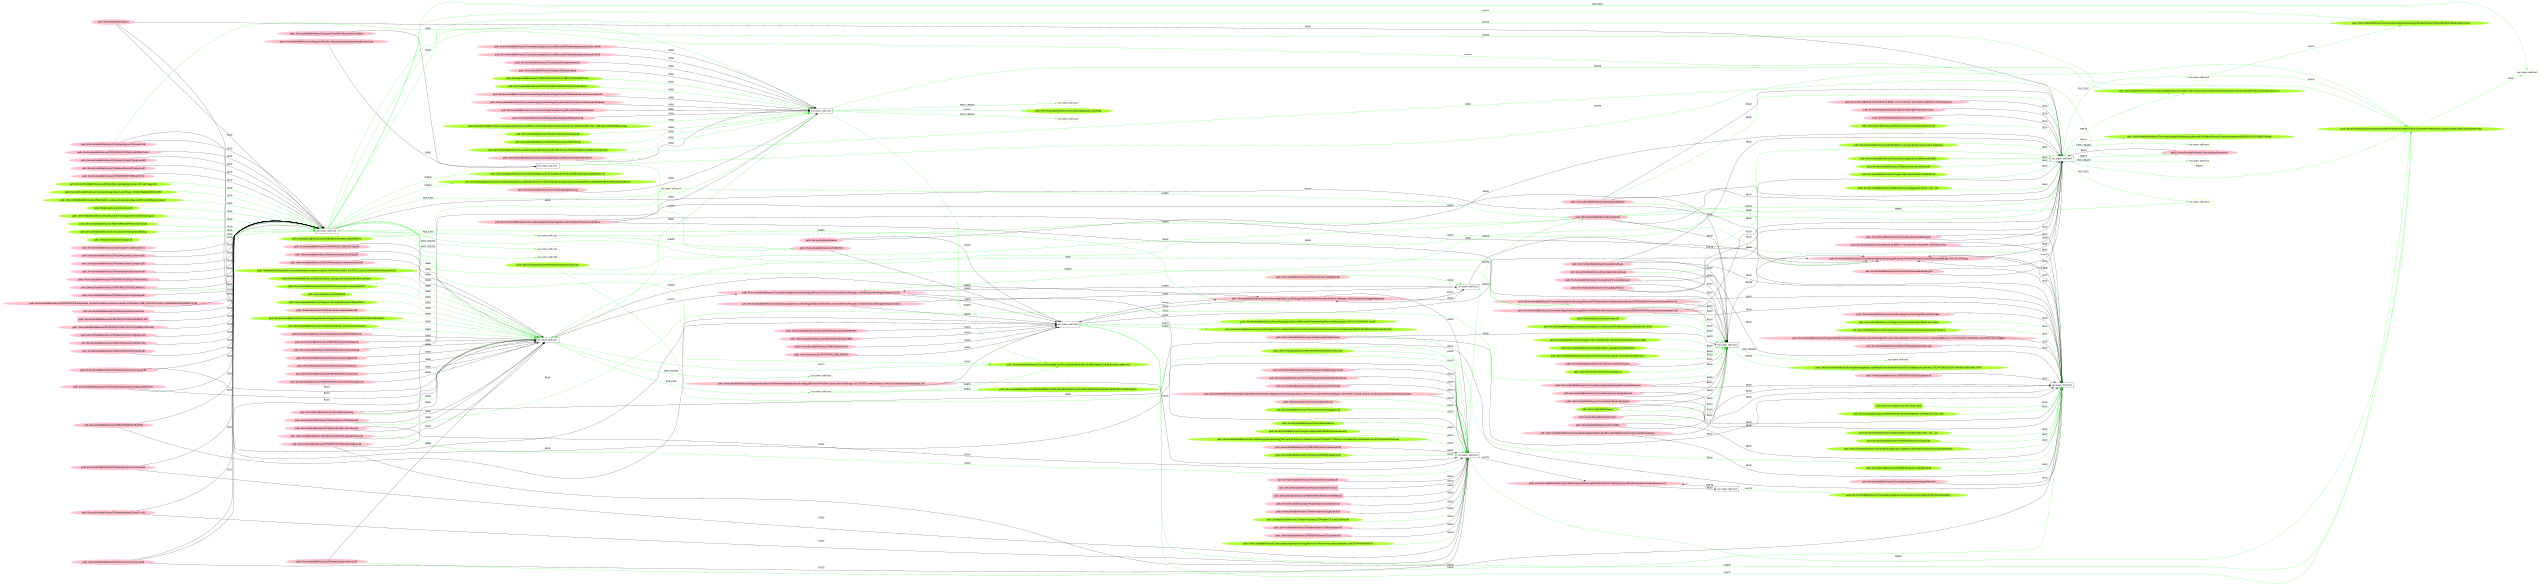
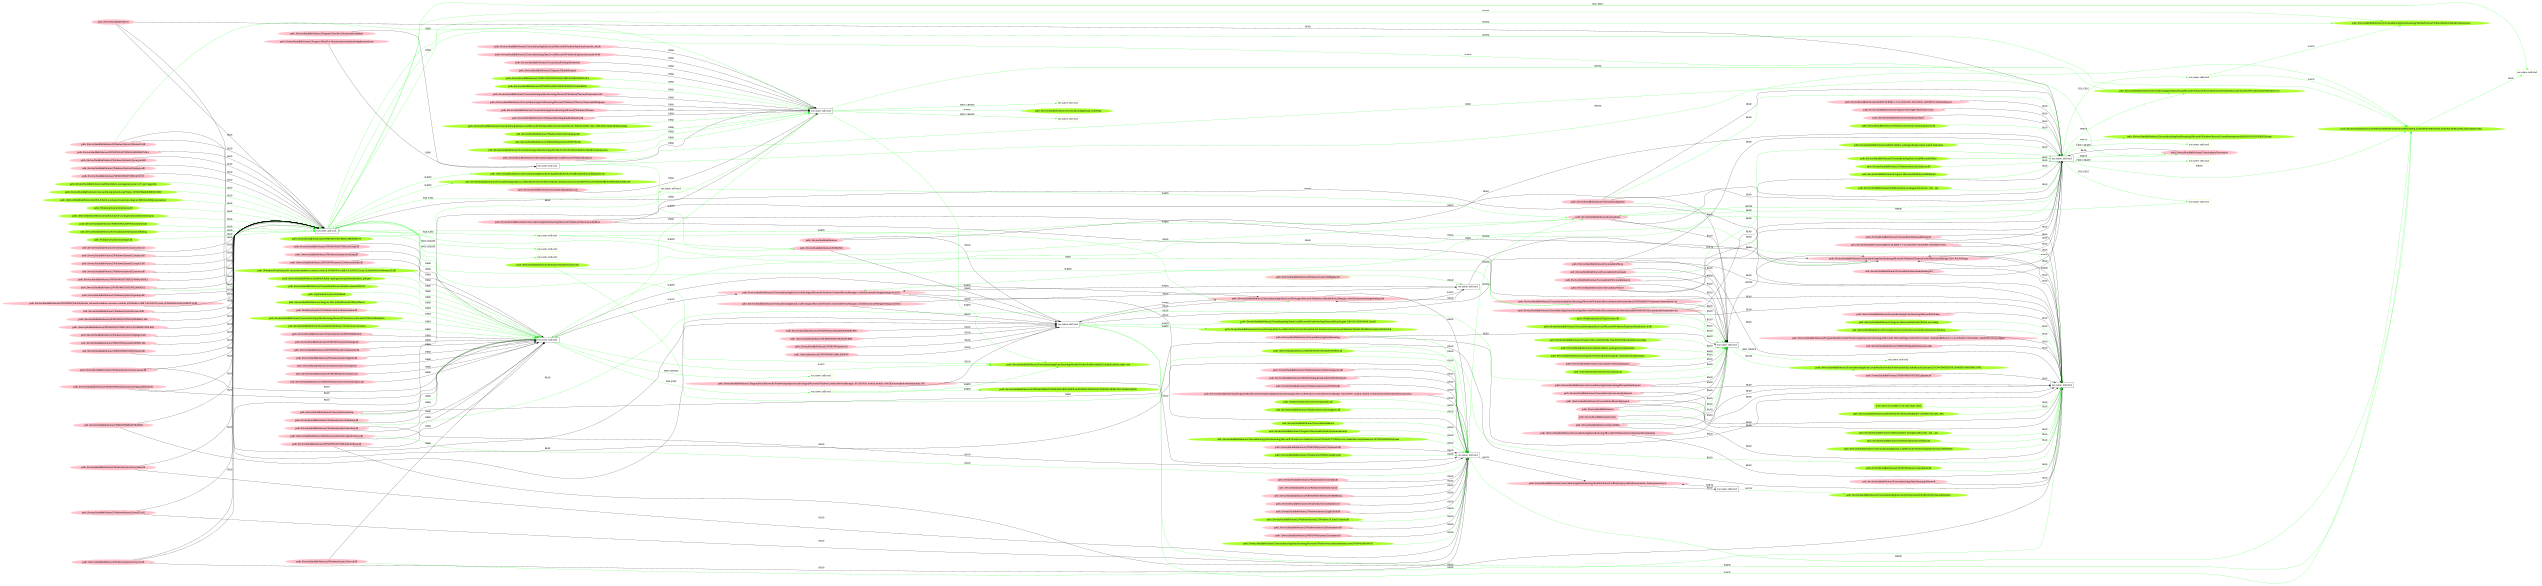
(113, 319) -> (113, 319)
(1308, 402) -> (1308, 402)
(1598, 409) -> (1598, 409)
(1598, 417) -> (1598, 417)
(1308, 496) -> (1308, 496)
